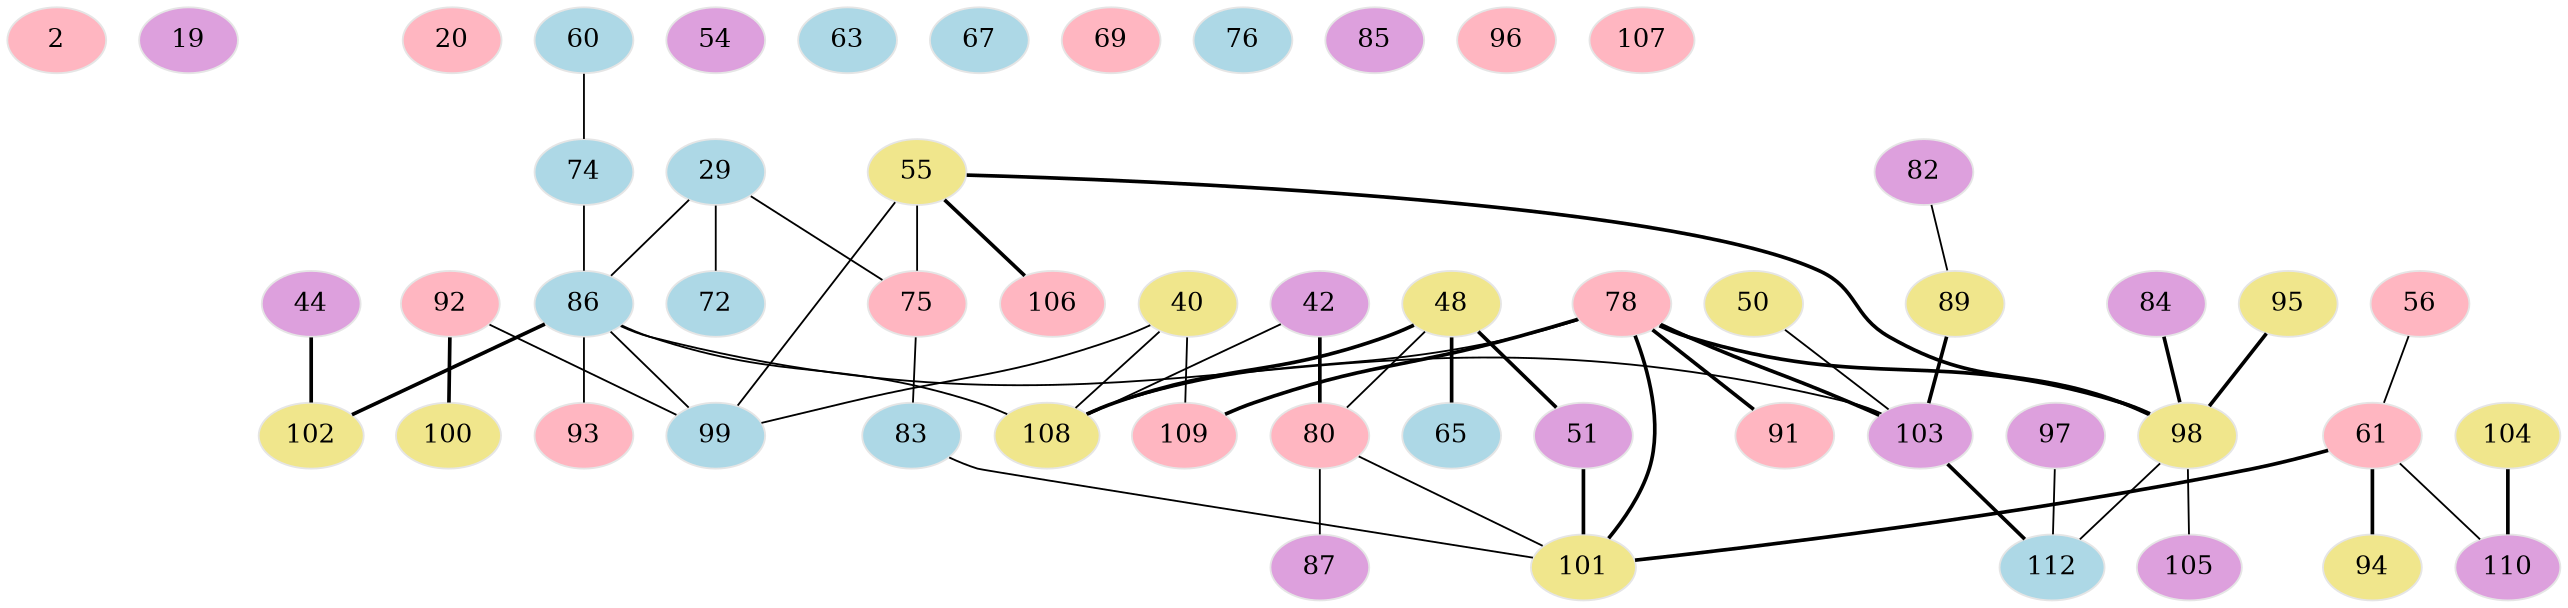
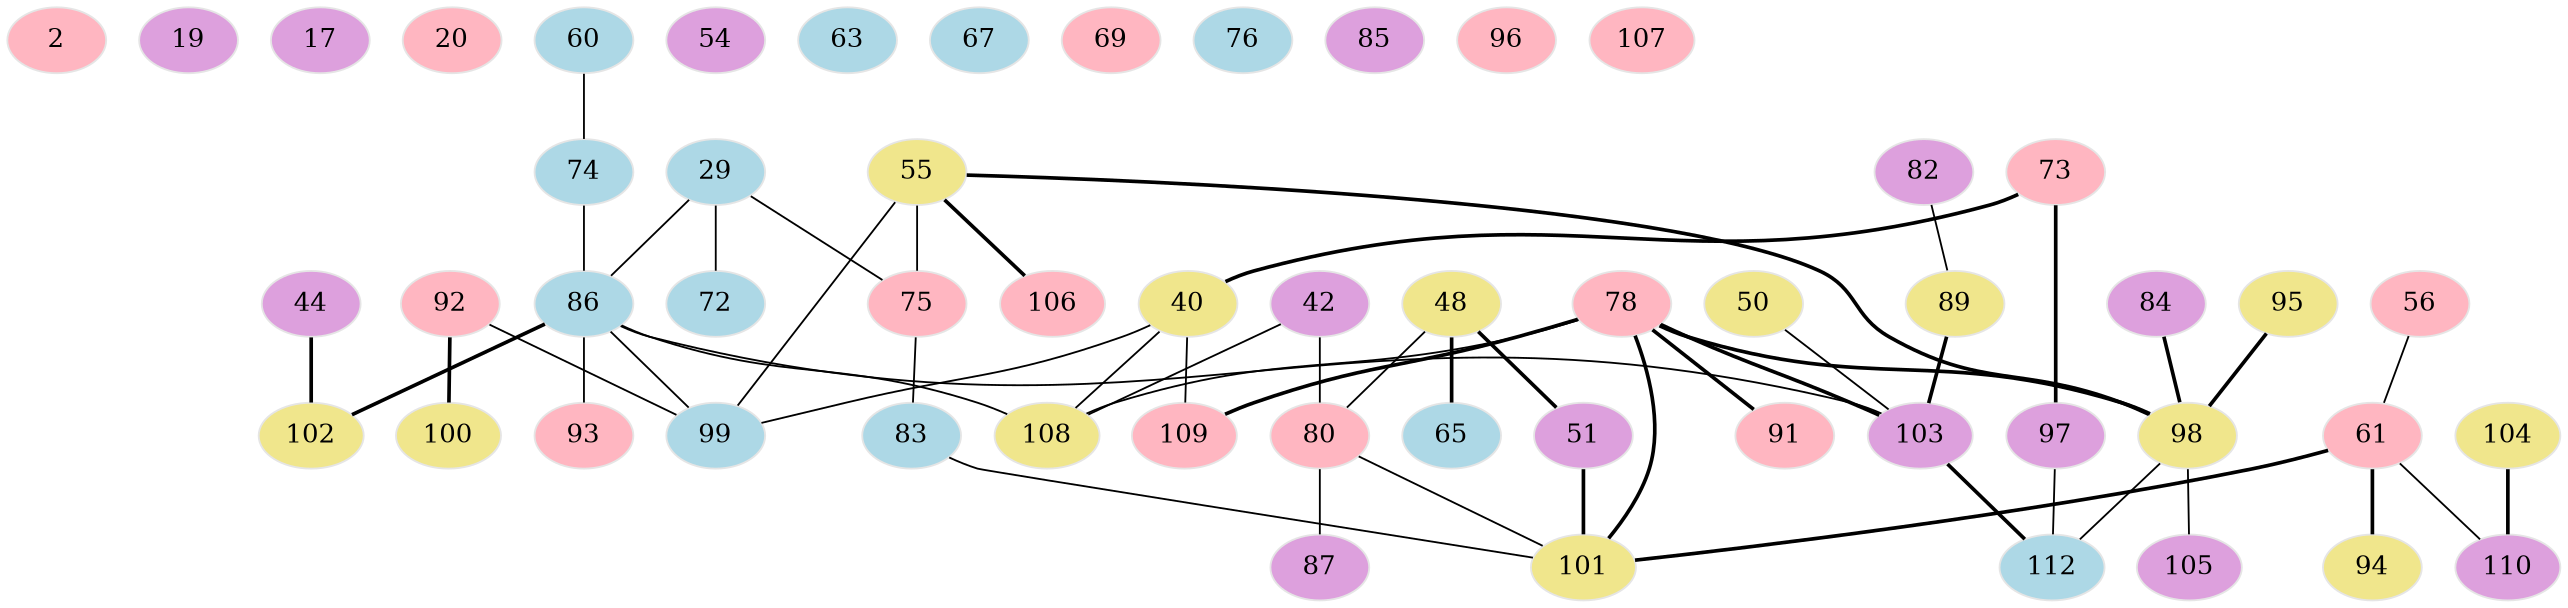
none -> (320, 40)
none -> (2056, 172)
(1250, 370) -> none
(1320, 370) -> (1320, 354)
